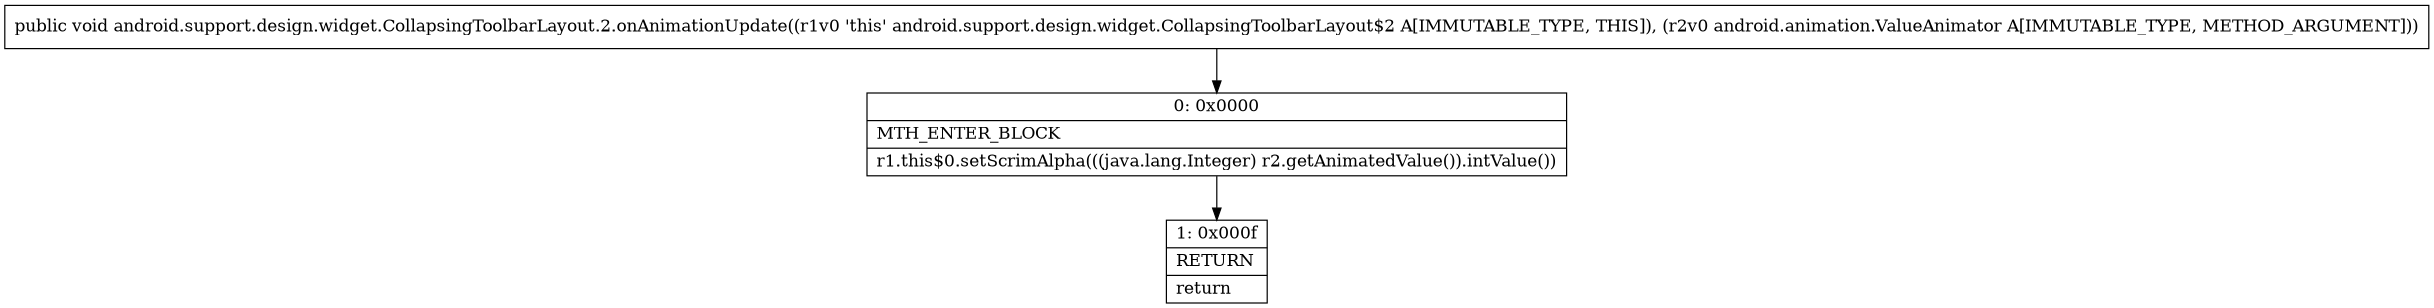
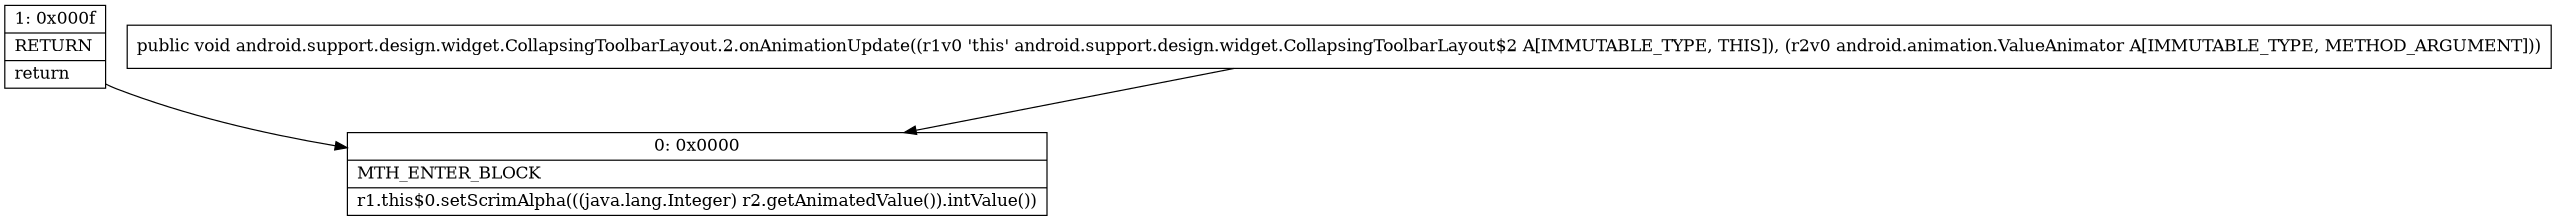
(1217, 192) -> (219, 121)
